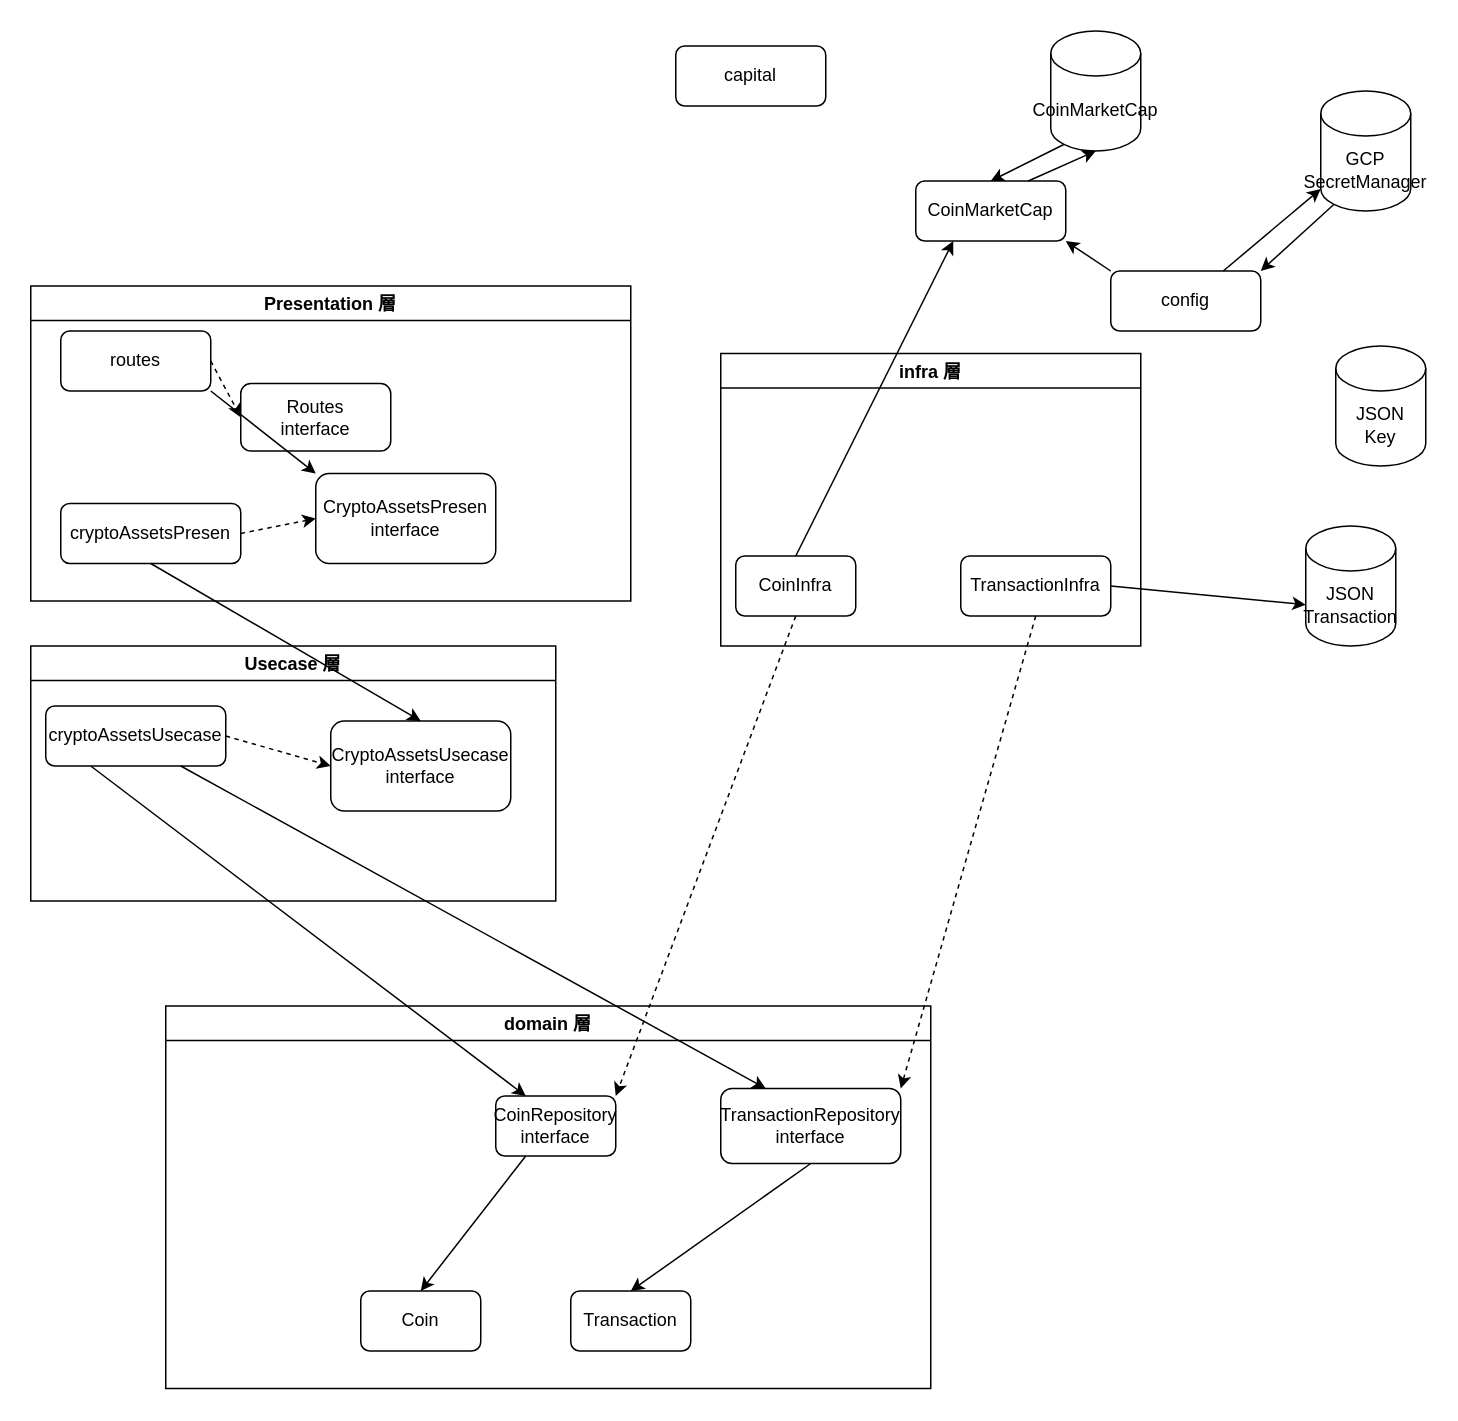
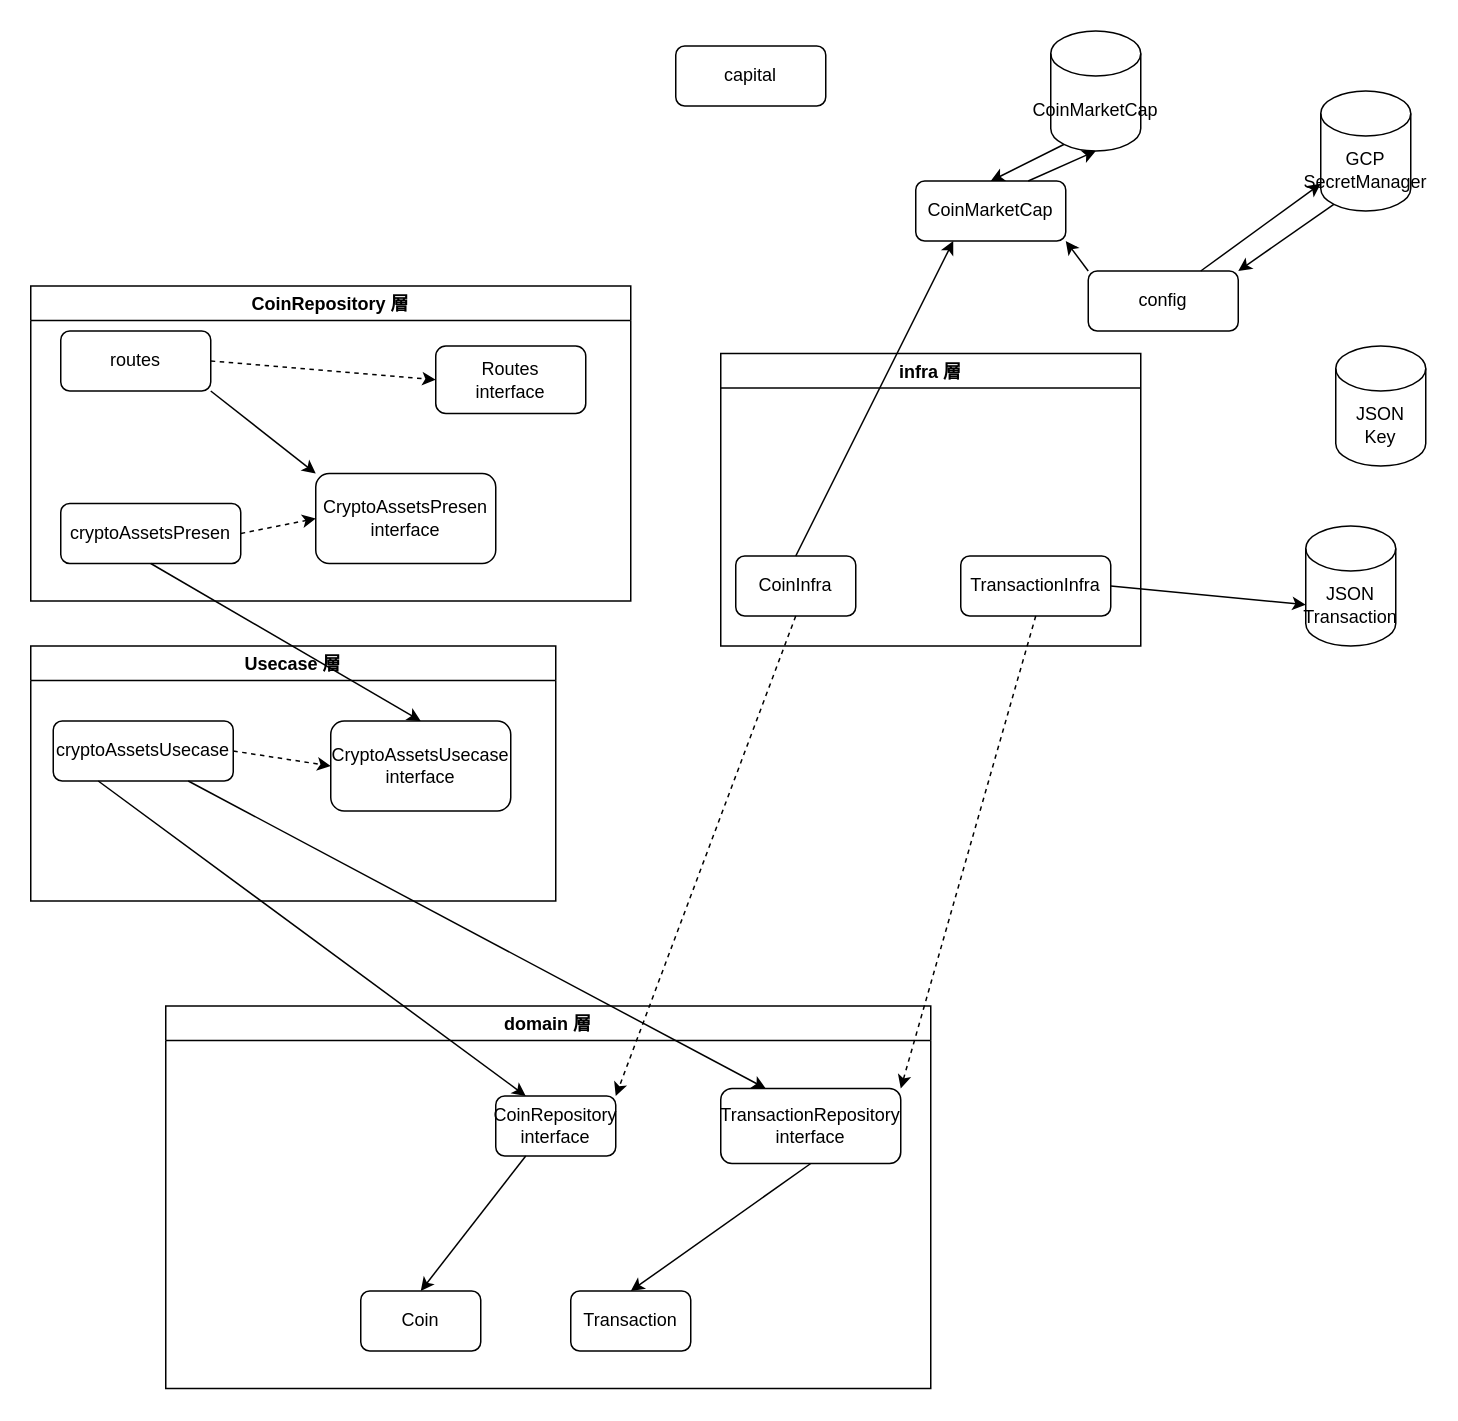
(1186, 301) -> (1163, 301)
(330, 304) -> (330, 304)
(316, 417) -> (511, 380)
(136, 736) -> (143, 751)
